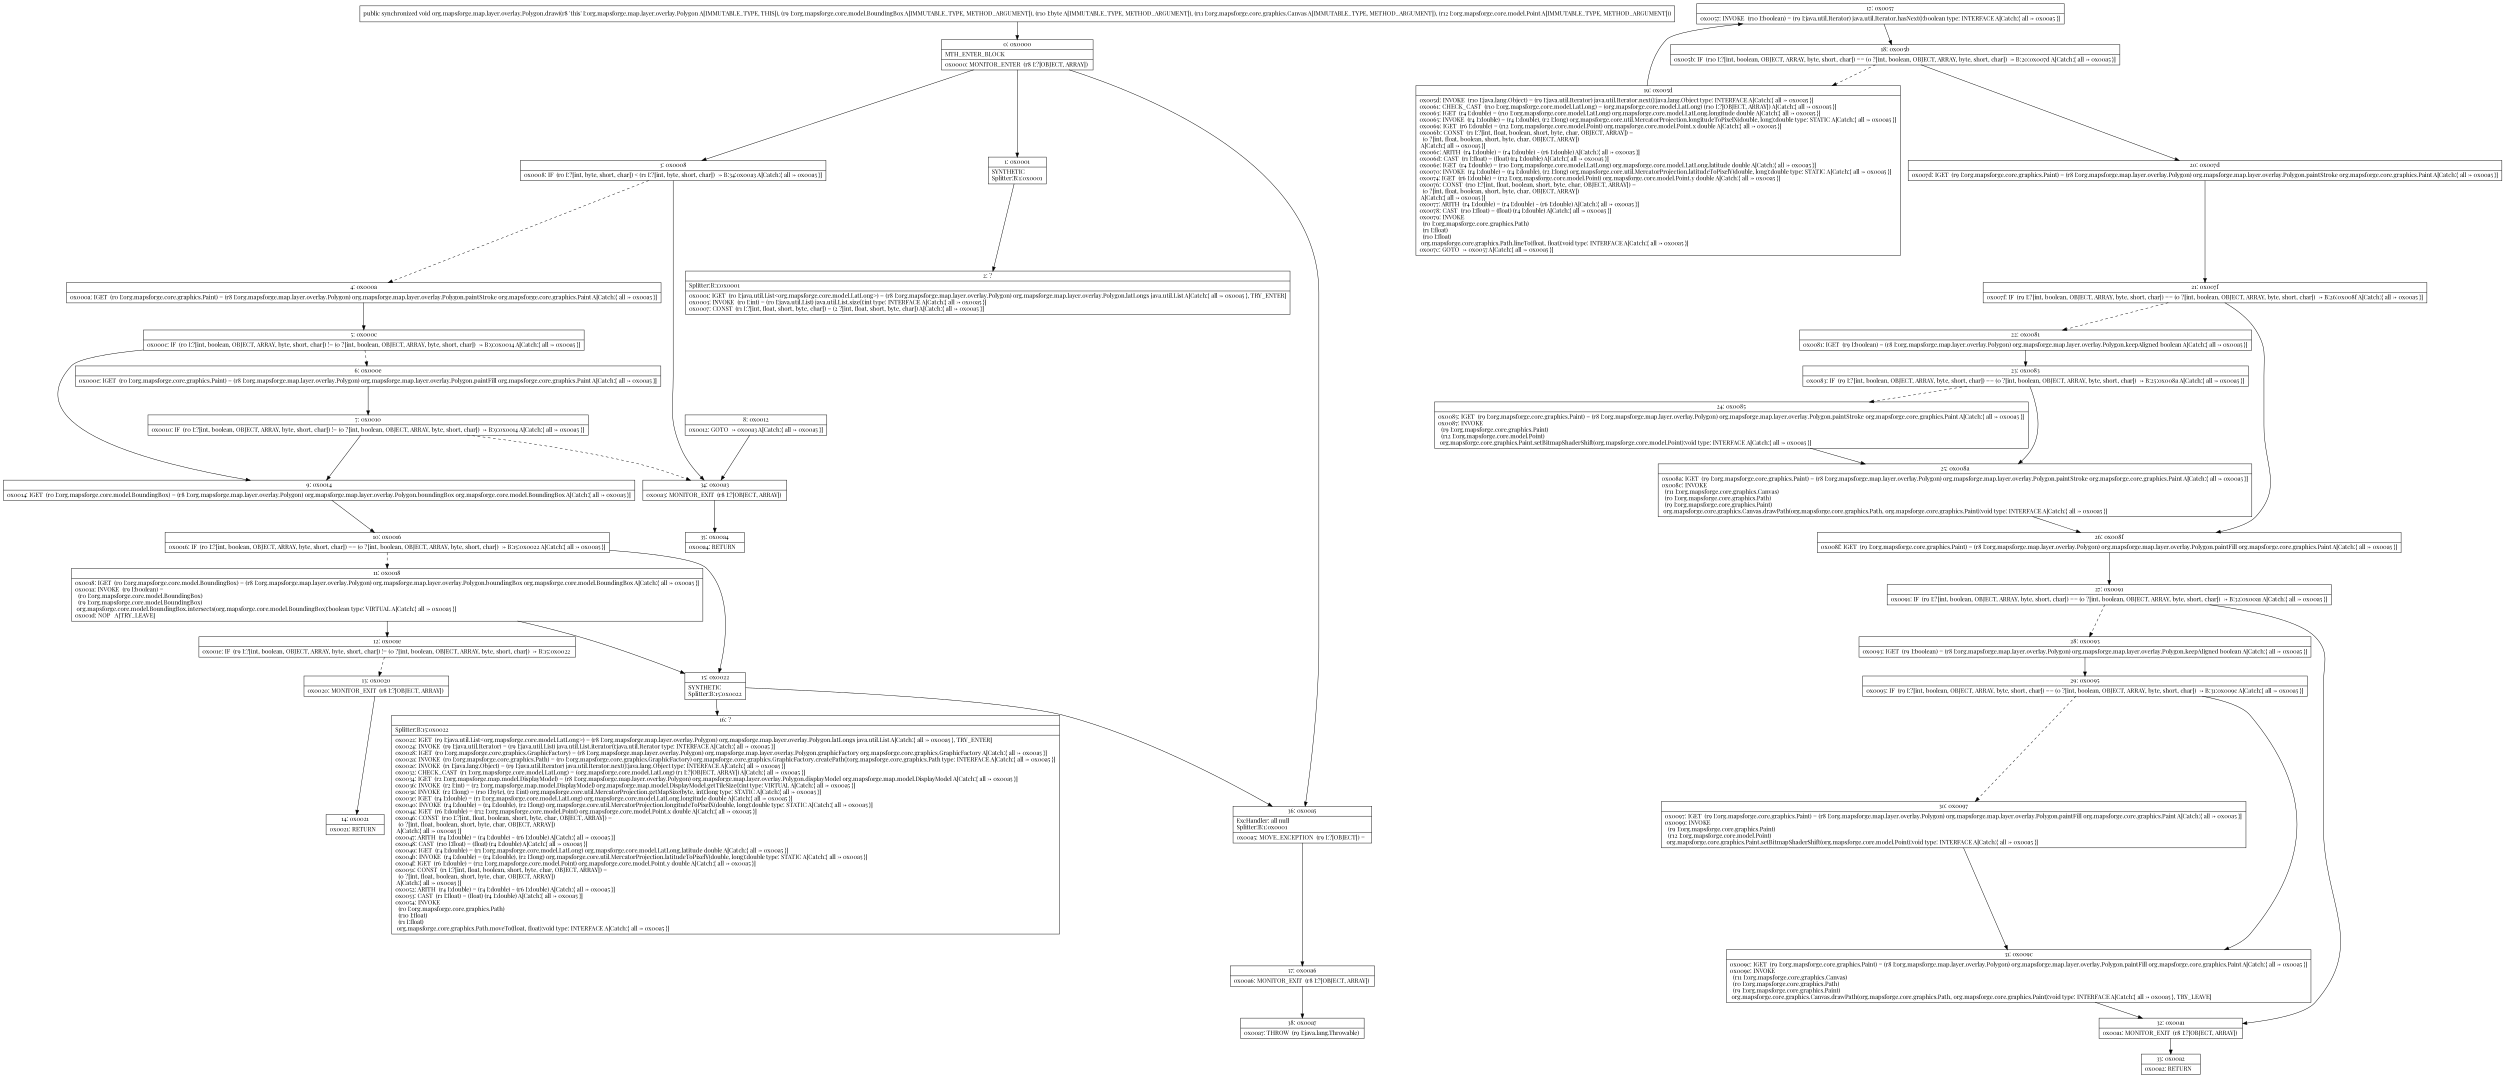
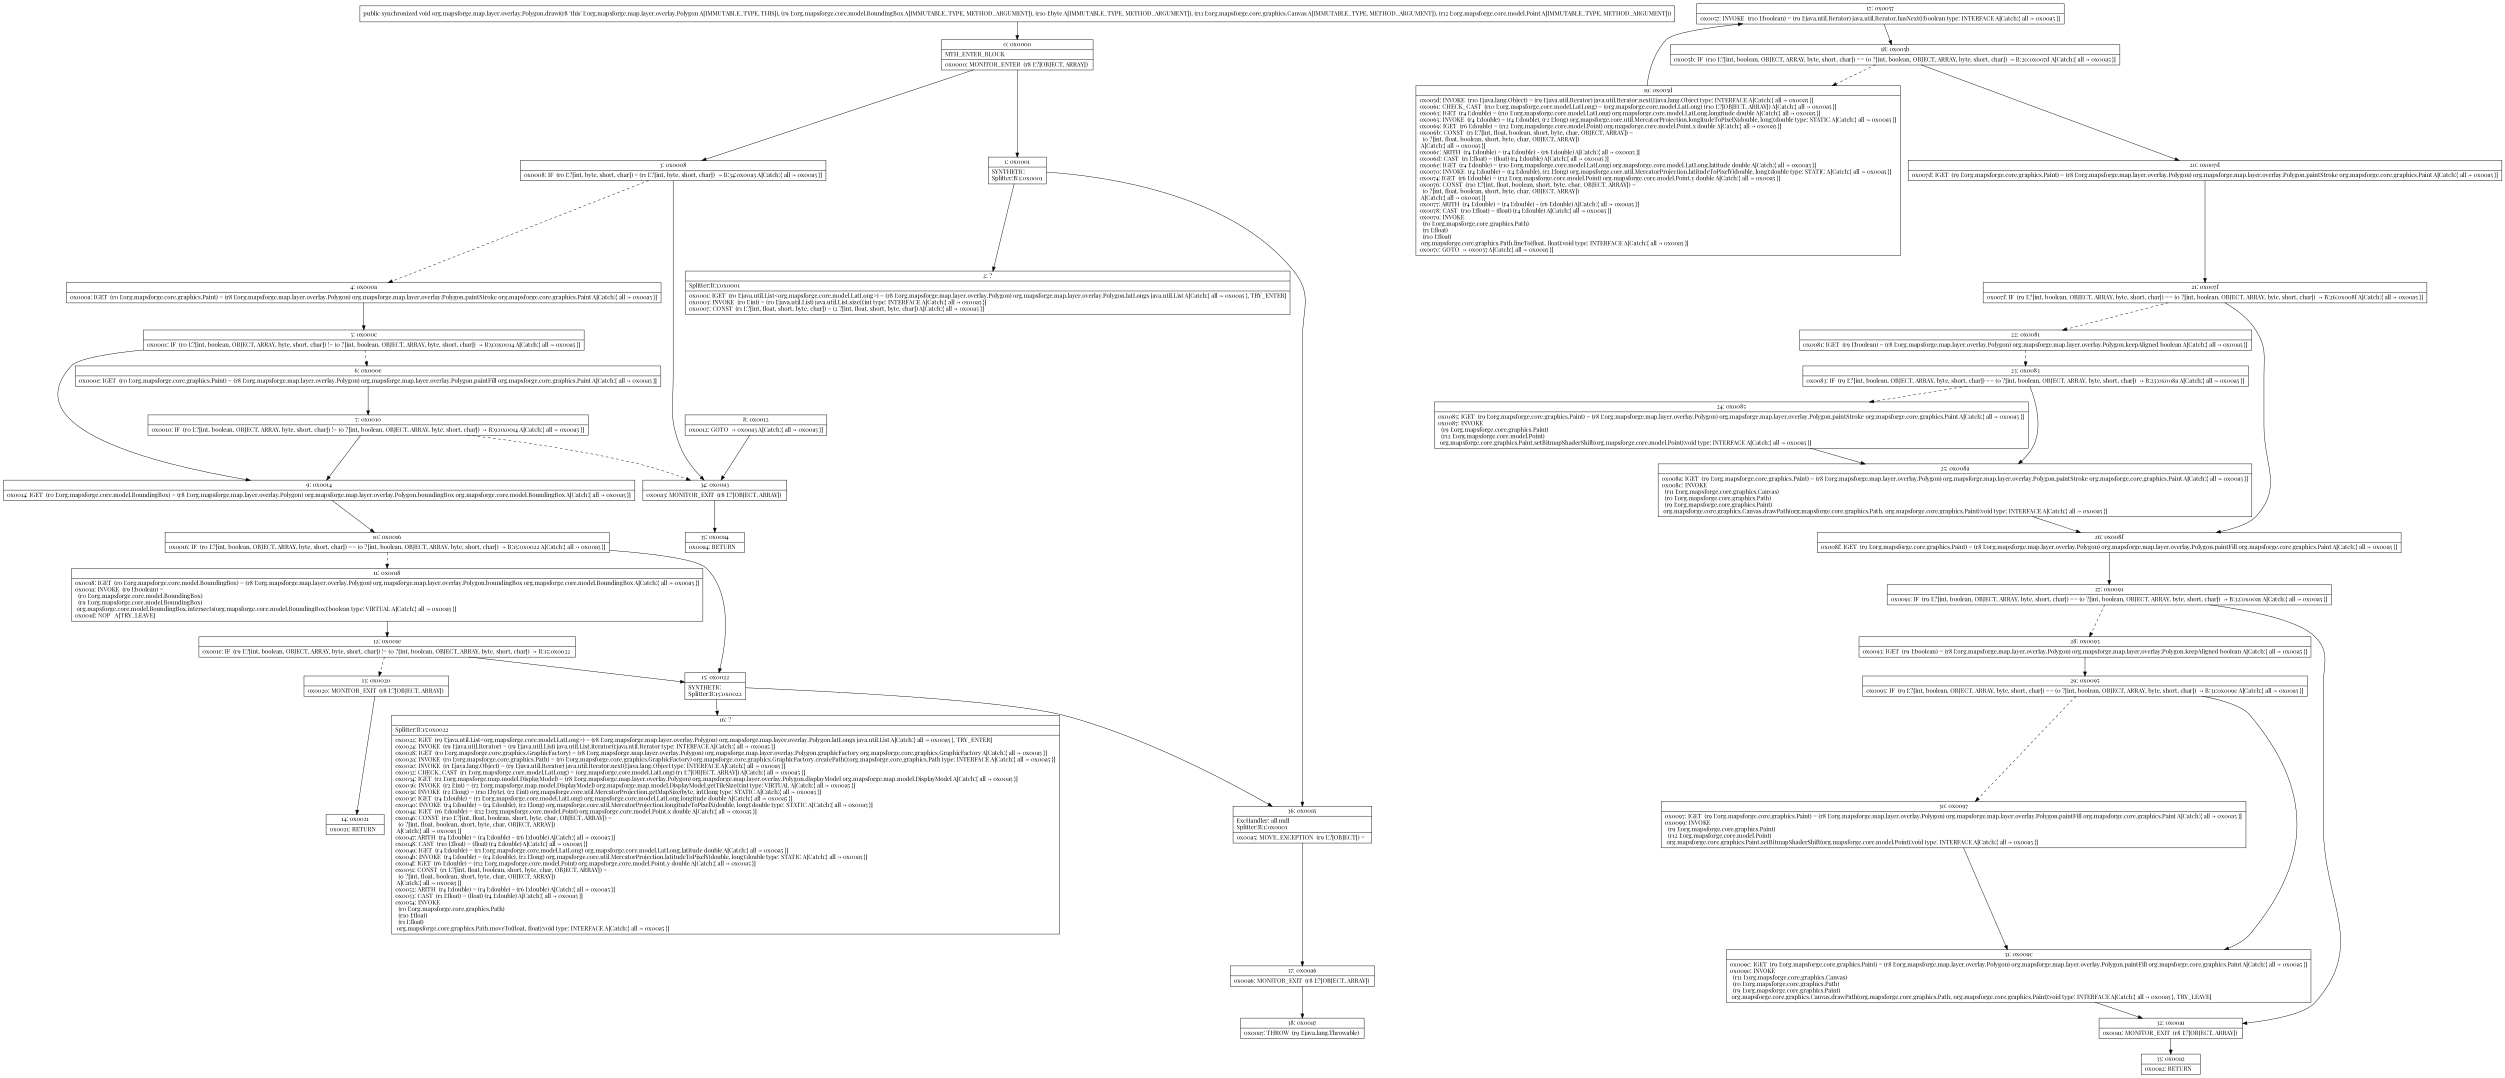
(2026, 356) -> (2026, 356)
(1319, 370) -> (1302, 398)
(600, 643) -> (575, 669)
